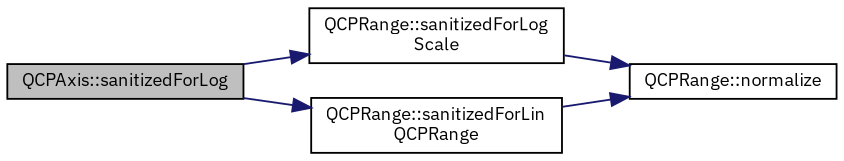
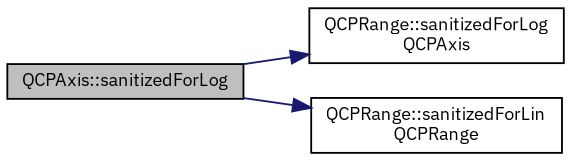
(437, 36) -> (437, 36)
(733, 81) -> none
